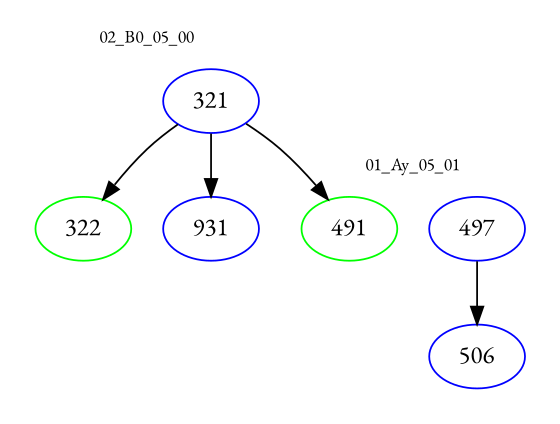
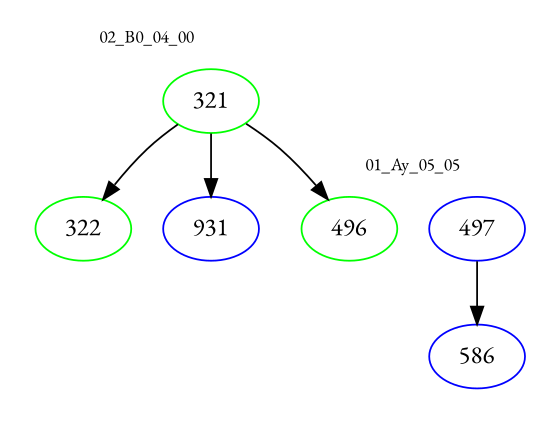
(147, 38) -> (147, 38)
(211, 101) -> (211, 101)
(413, 166) -> (413, 166)
(349, 229) -> (349, 229)
(477, 356) -> (477, 356)
